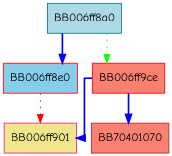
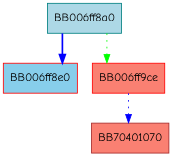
(129, 104) -> (129, 104)
(40, 138) -> none
